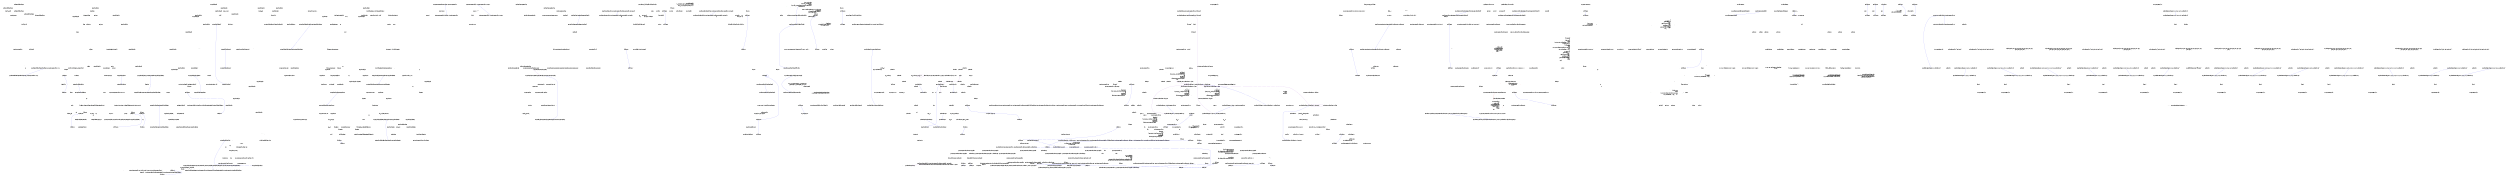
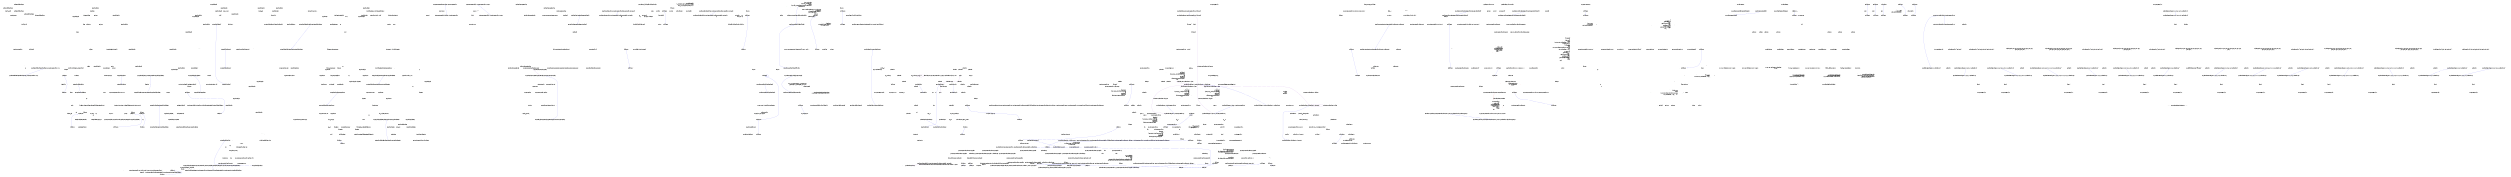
(943, 114) -> none
